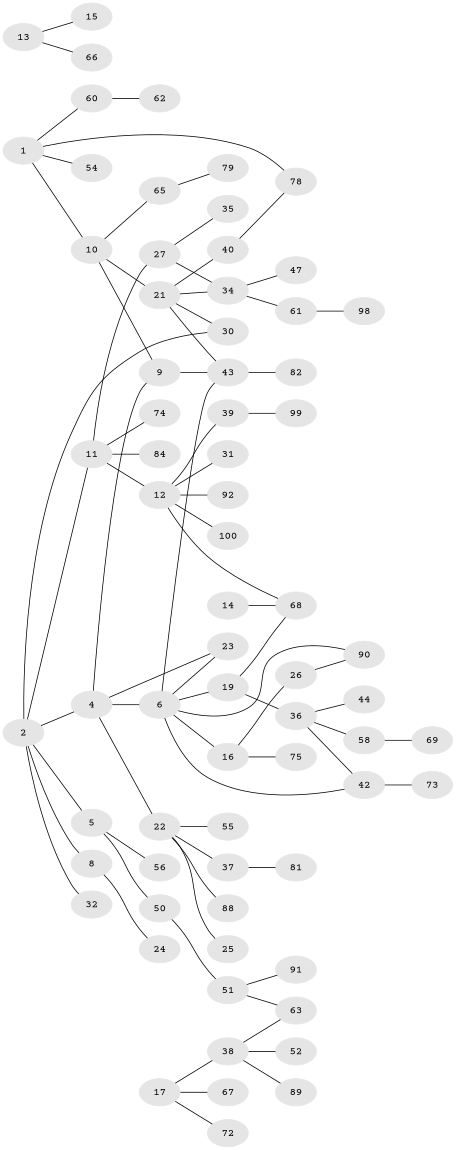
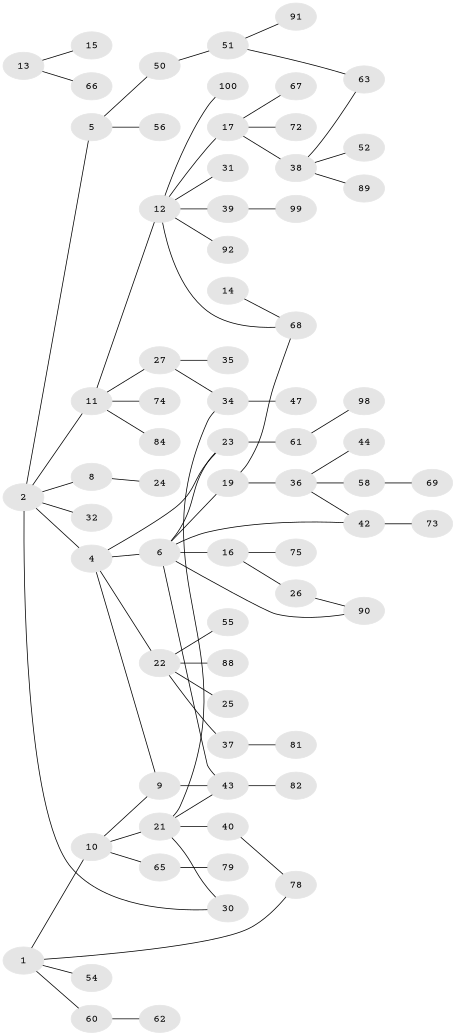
none -> (192, 167)
(262, 301) -> (264, 442)
